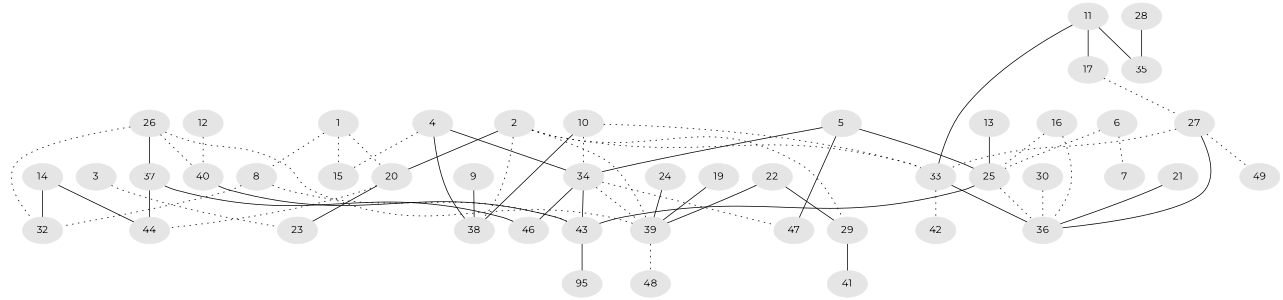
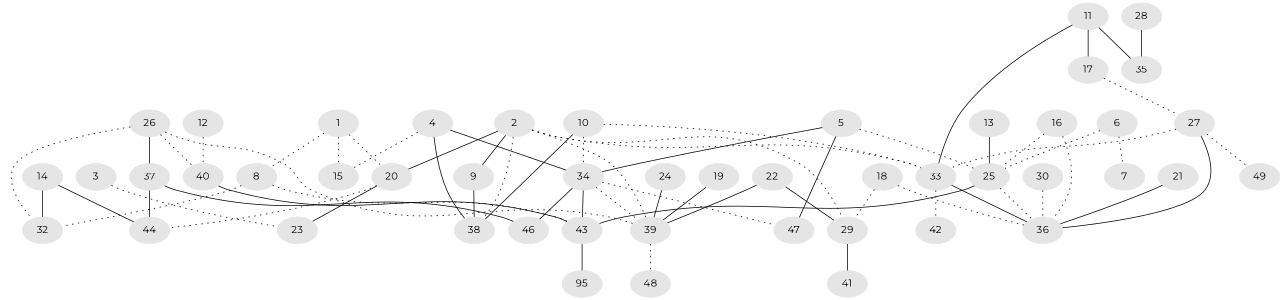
(917, 147) -> (917, 147)
none -> (494, 150)
none -> (882, 177)
